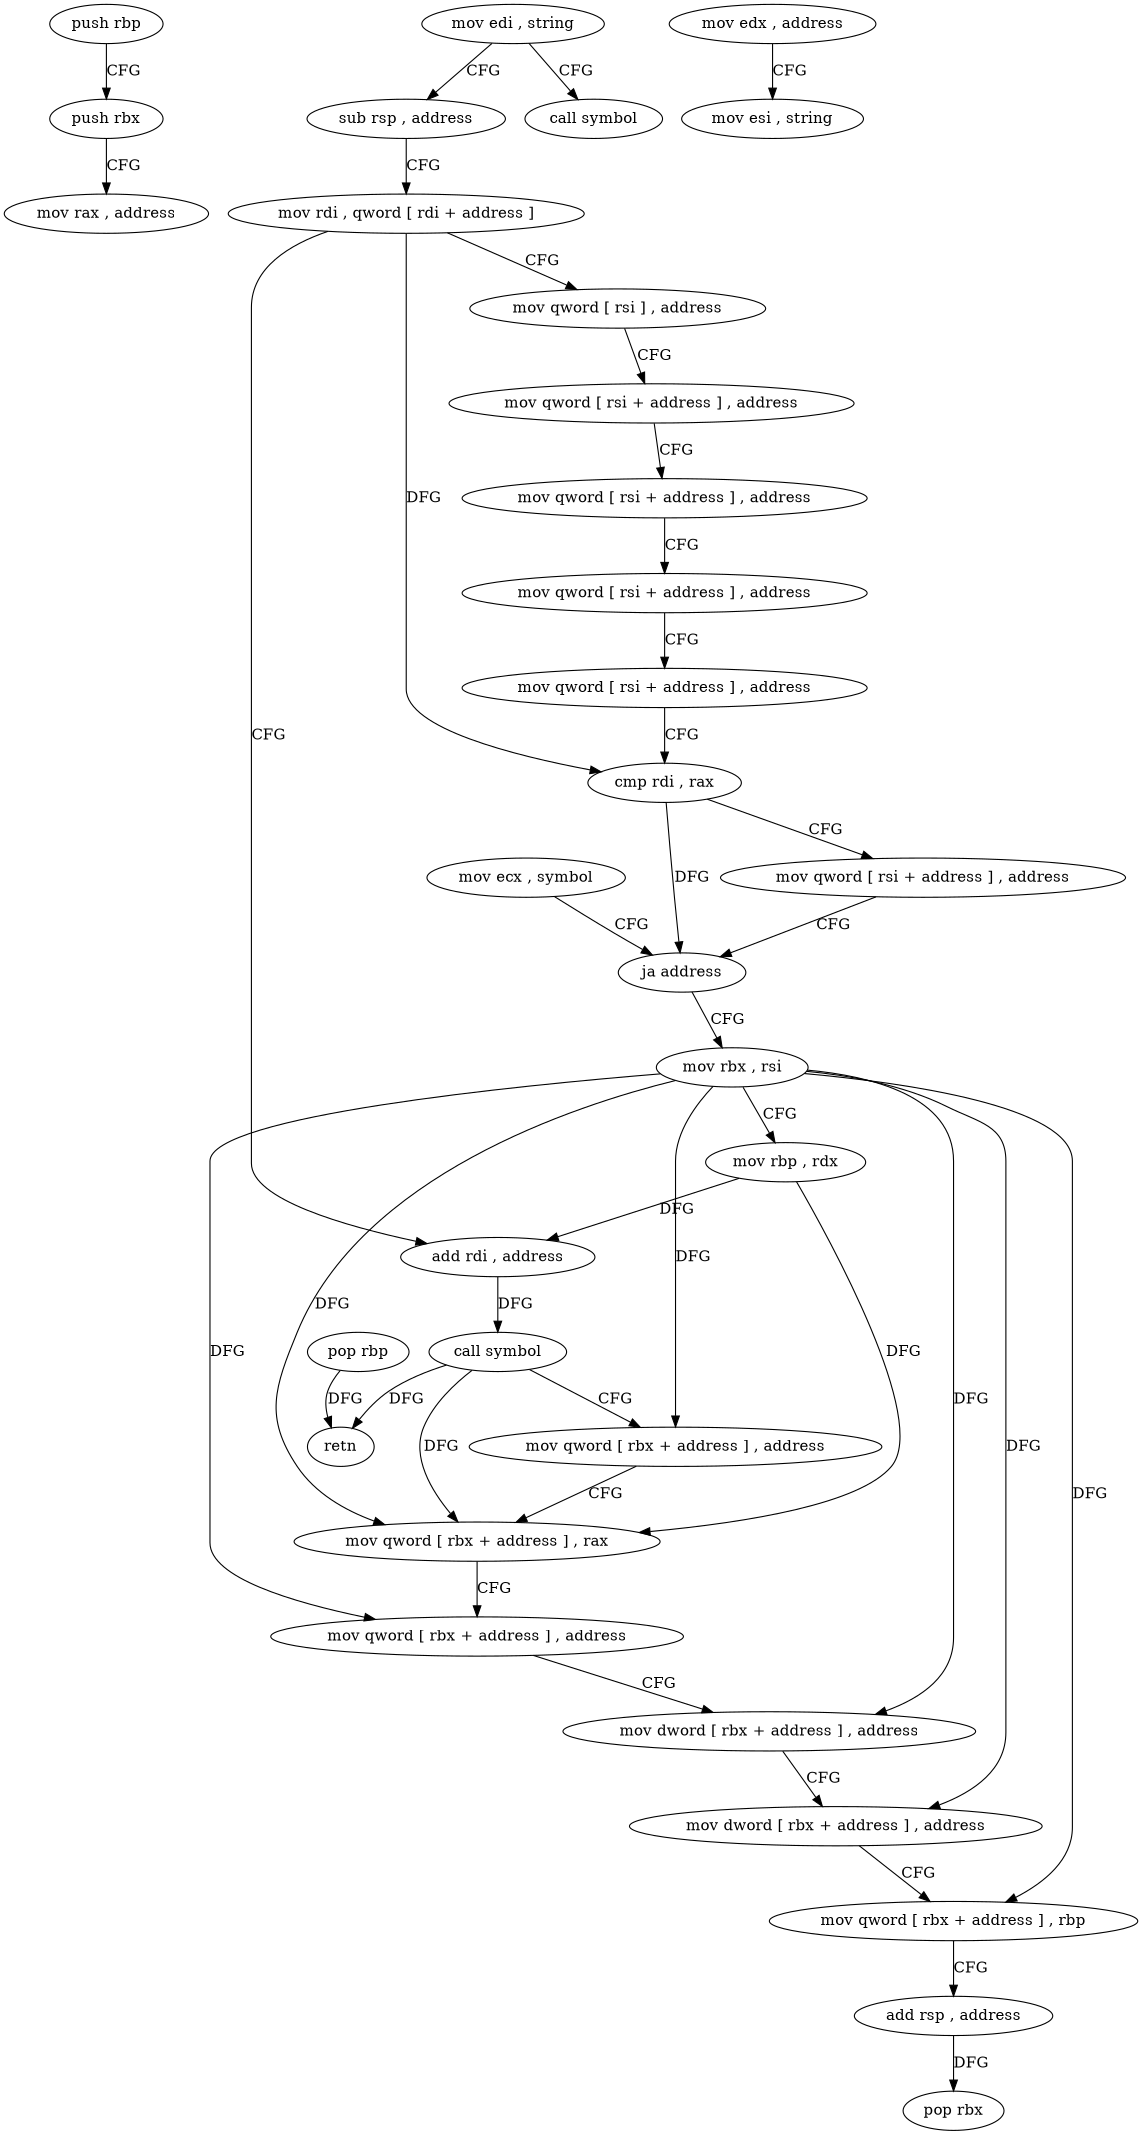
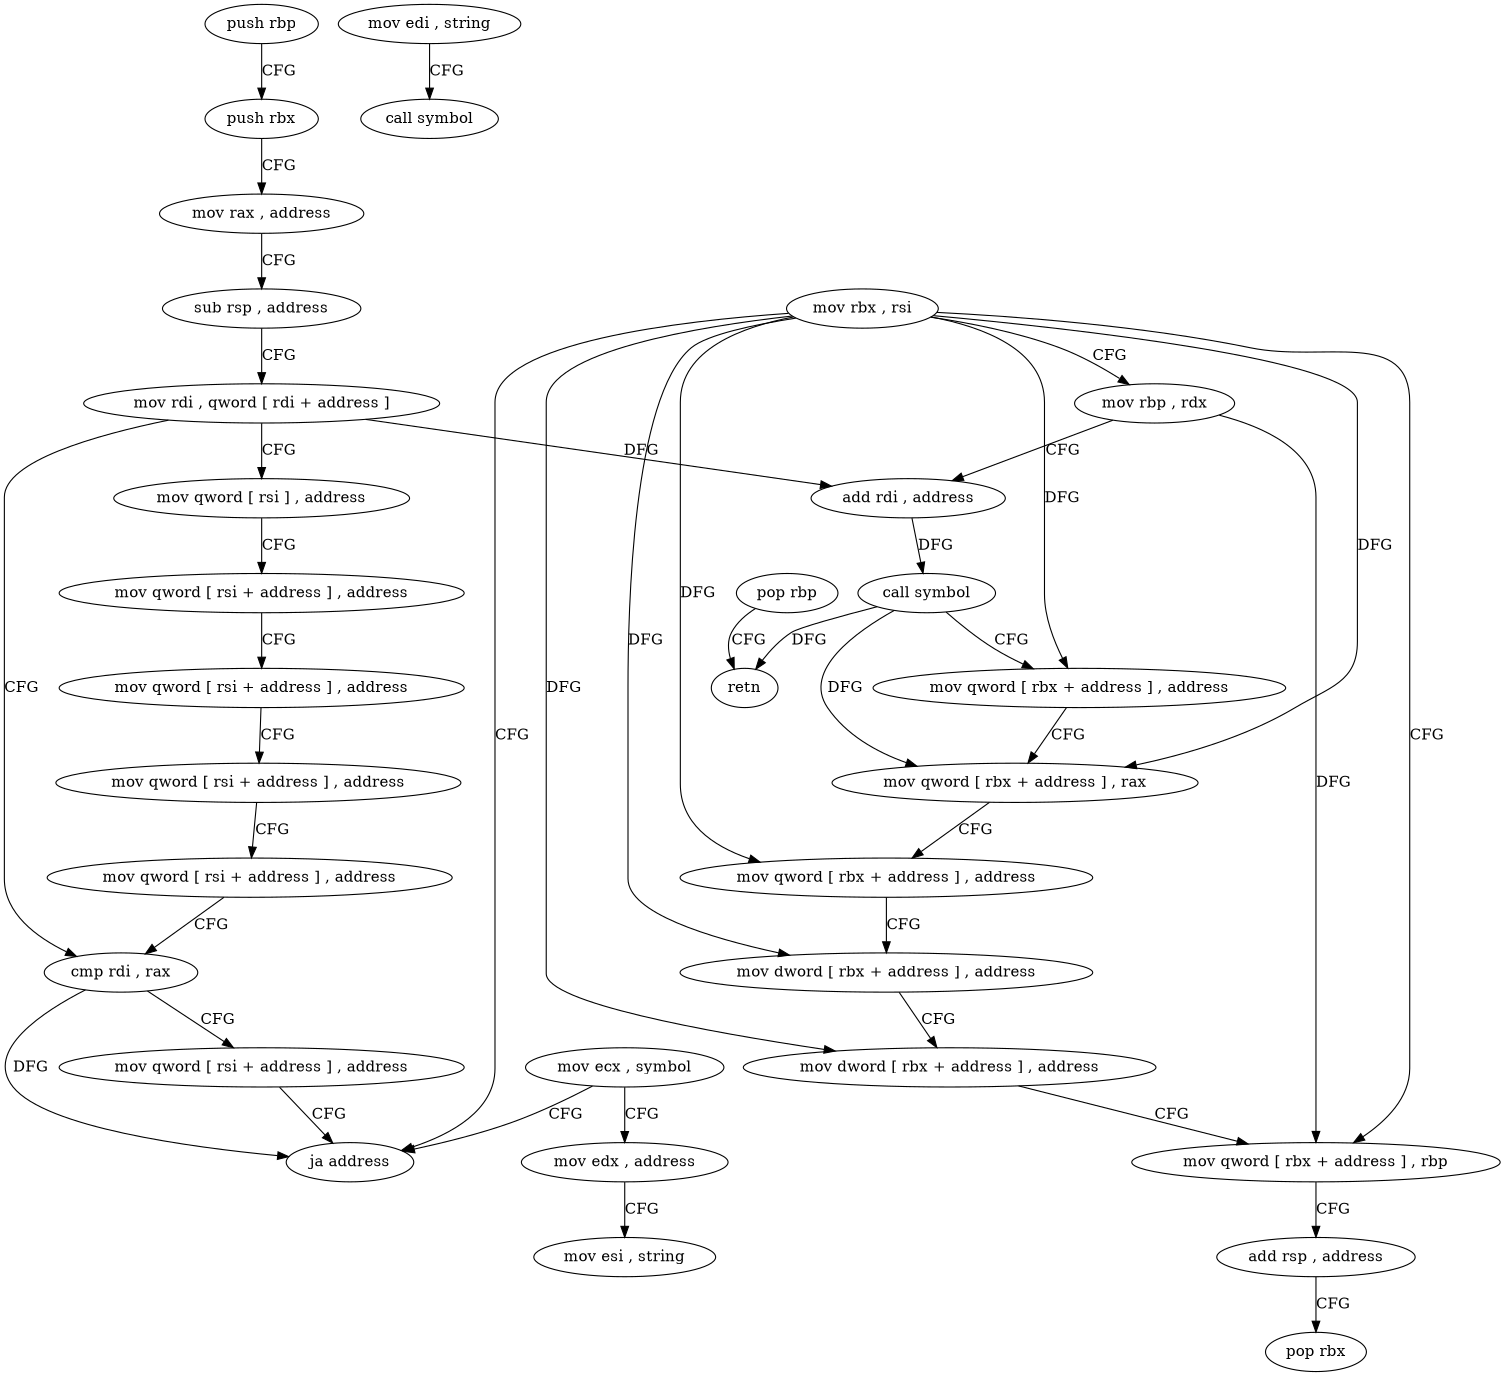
(464, 68) -> (262, 256)
(424, 498) -> (22, 688)
(269, 735) -> (642, 451)
(704, 1015) -> (495, 637)
none -> (625, 1109)
(677, 1210) -> (1063, 451)
(346, 1399) -> (749, 641)
(899, 1441) -> (1316, 746)
(1090, 1494) -> (1427, 735)
(972, 2063) -> (1333, 1305)
